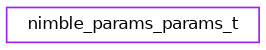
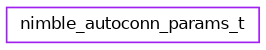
(133, 25) -> (133, 25)
